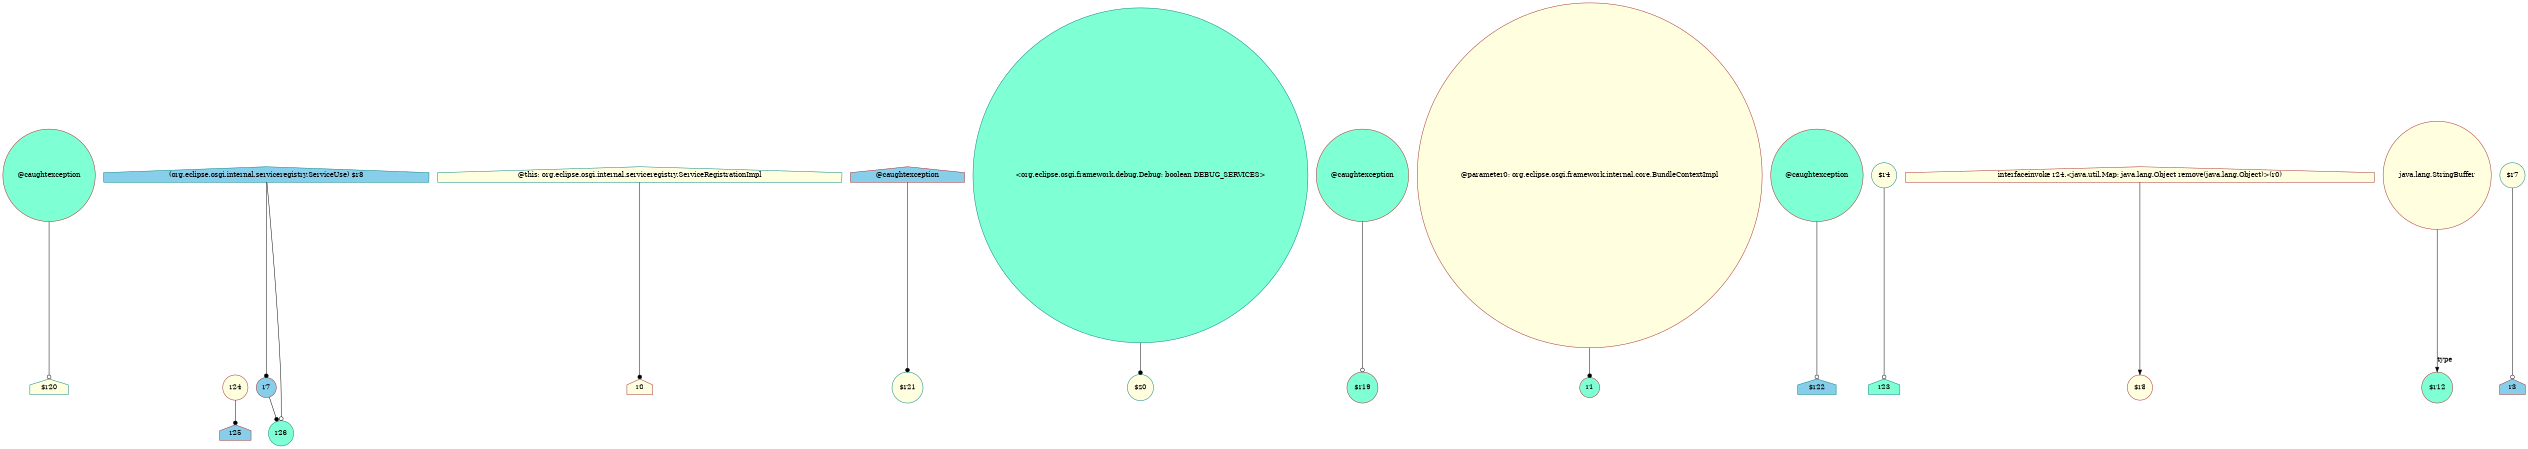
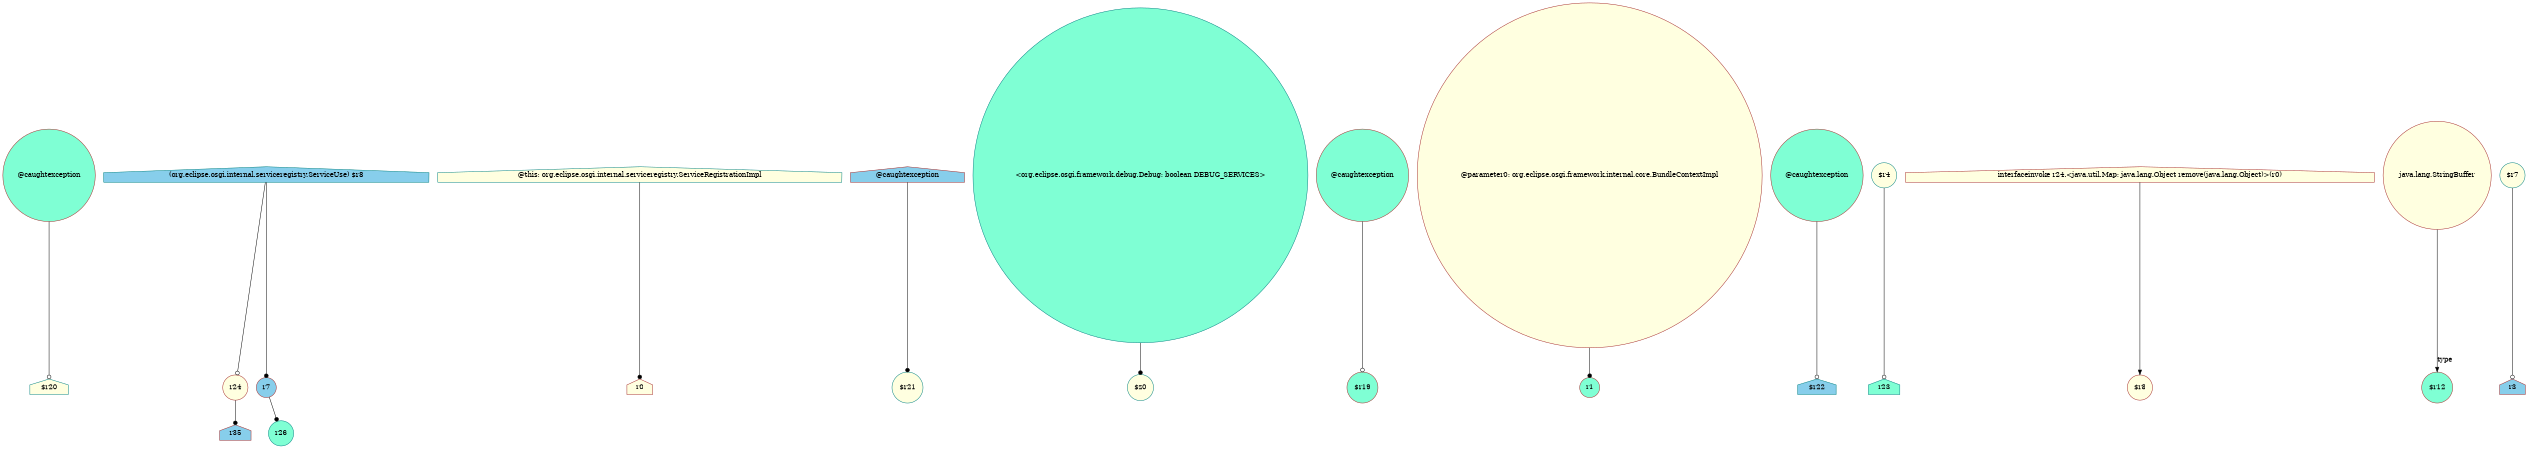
(276, 299) -> (252, 277)
(235, 433) -> (235, 433)
